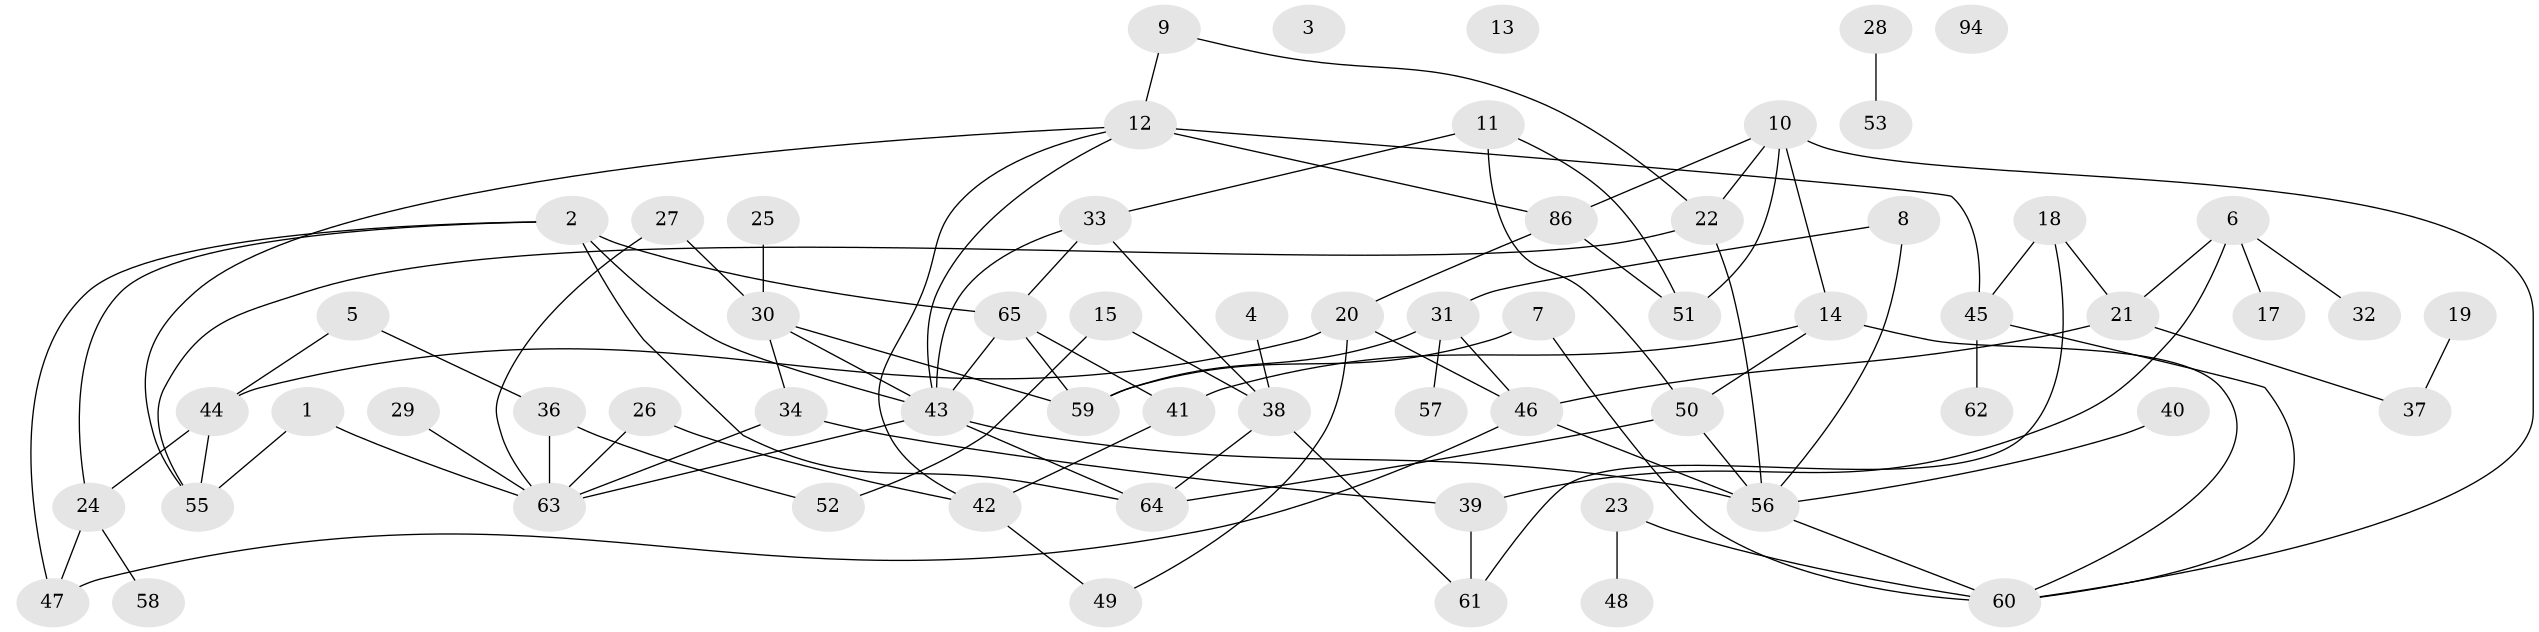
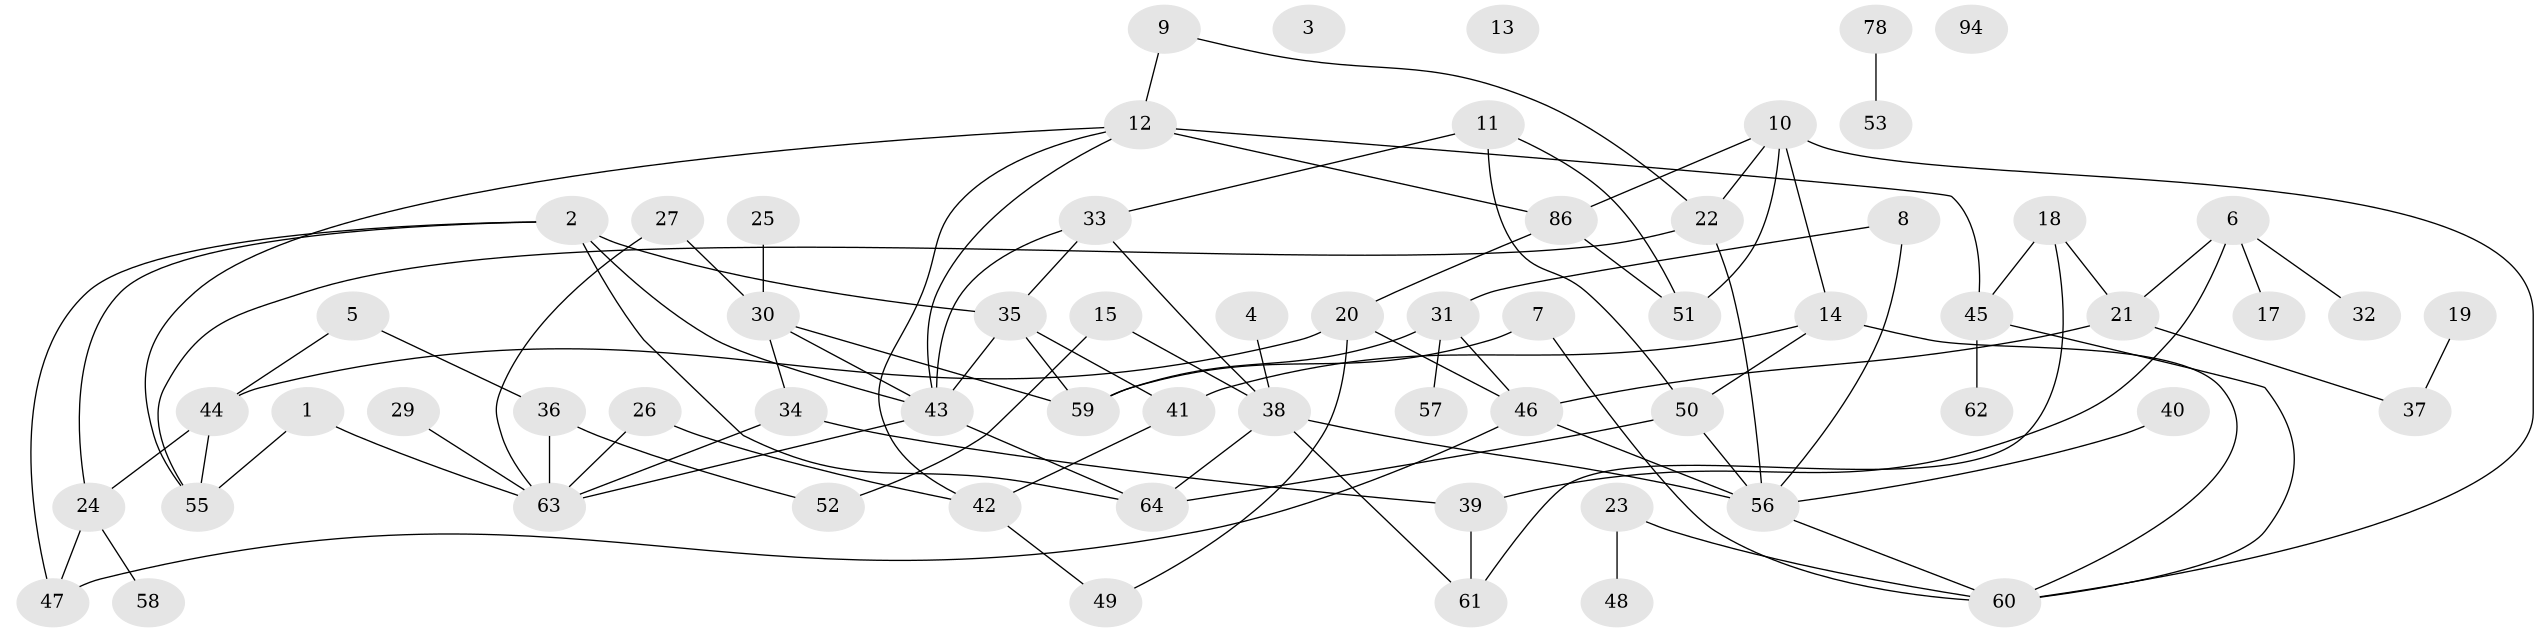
(1876, 29) -> (1876, 29)
(1010, 316) -> (1010, 316)
(1350, 459) -> (1519, 458)
